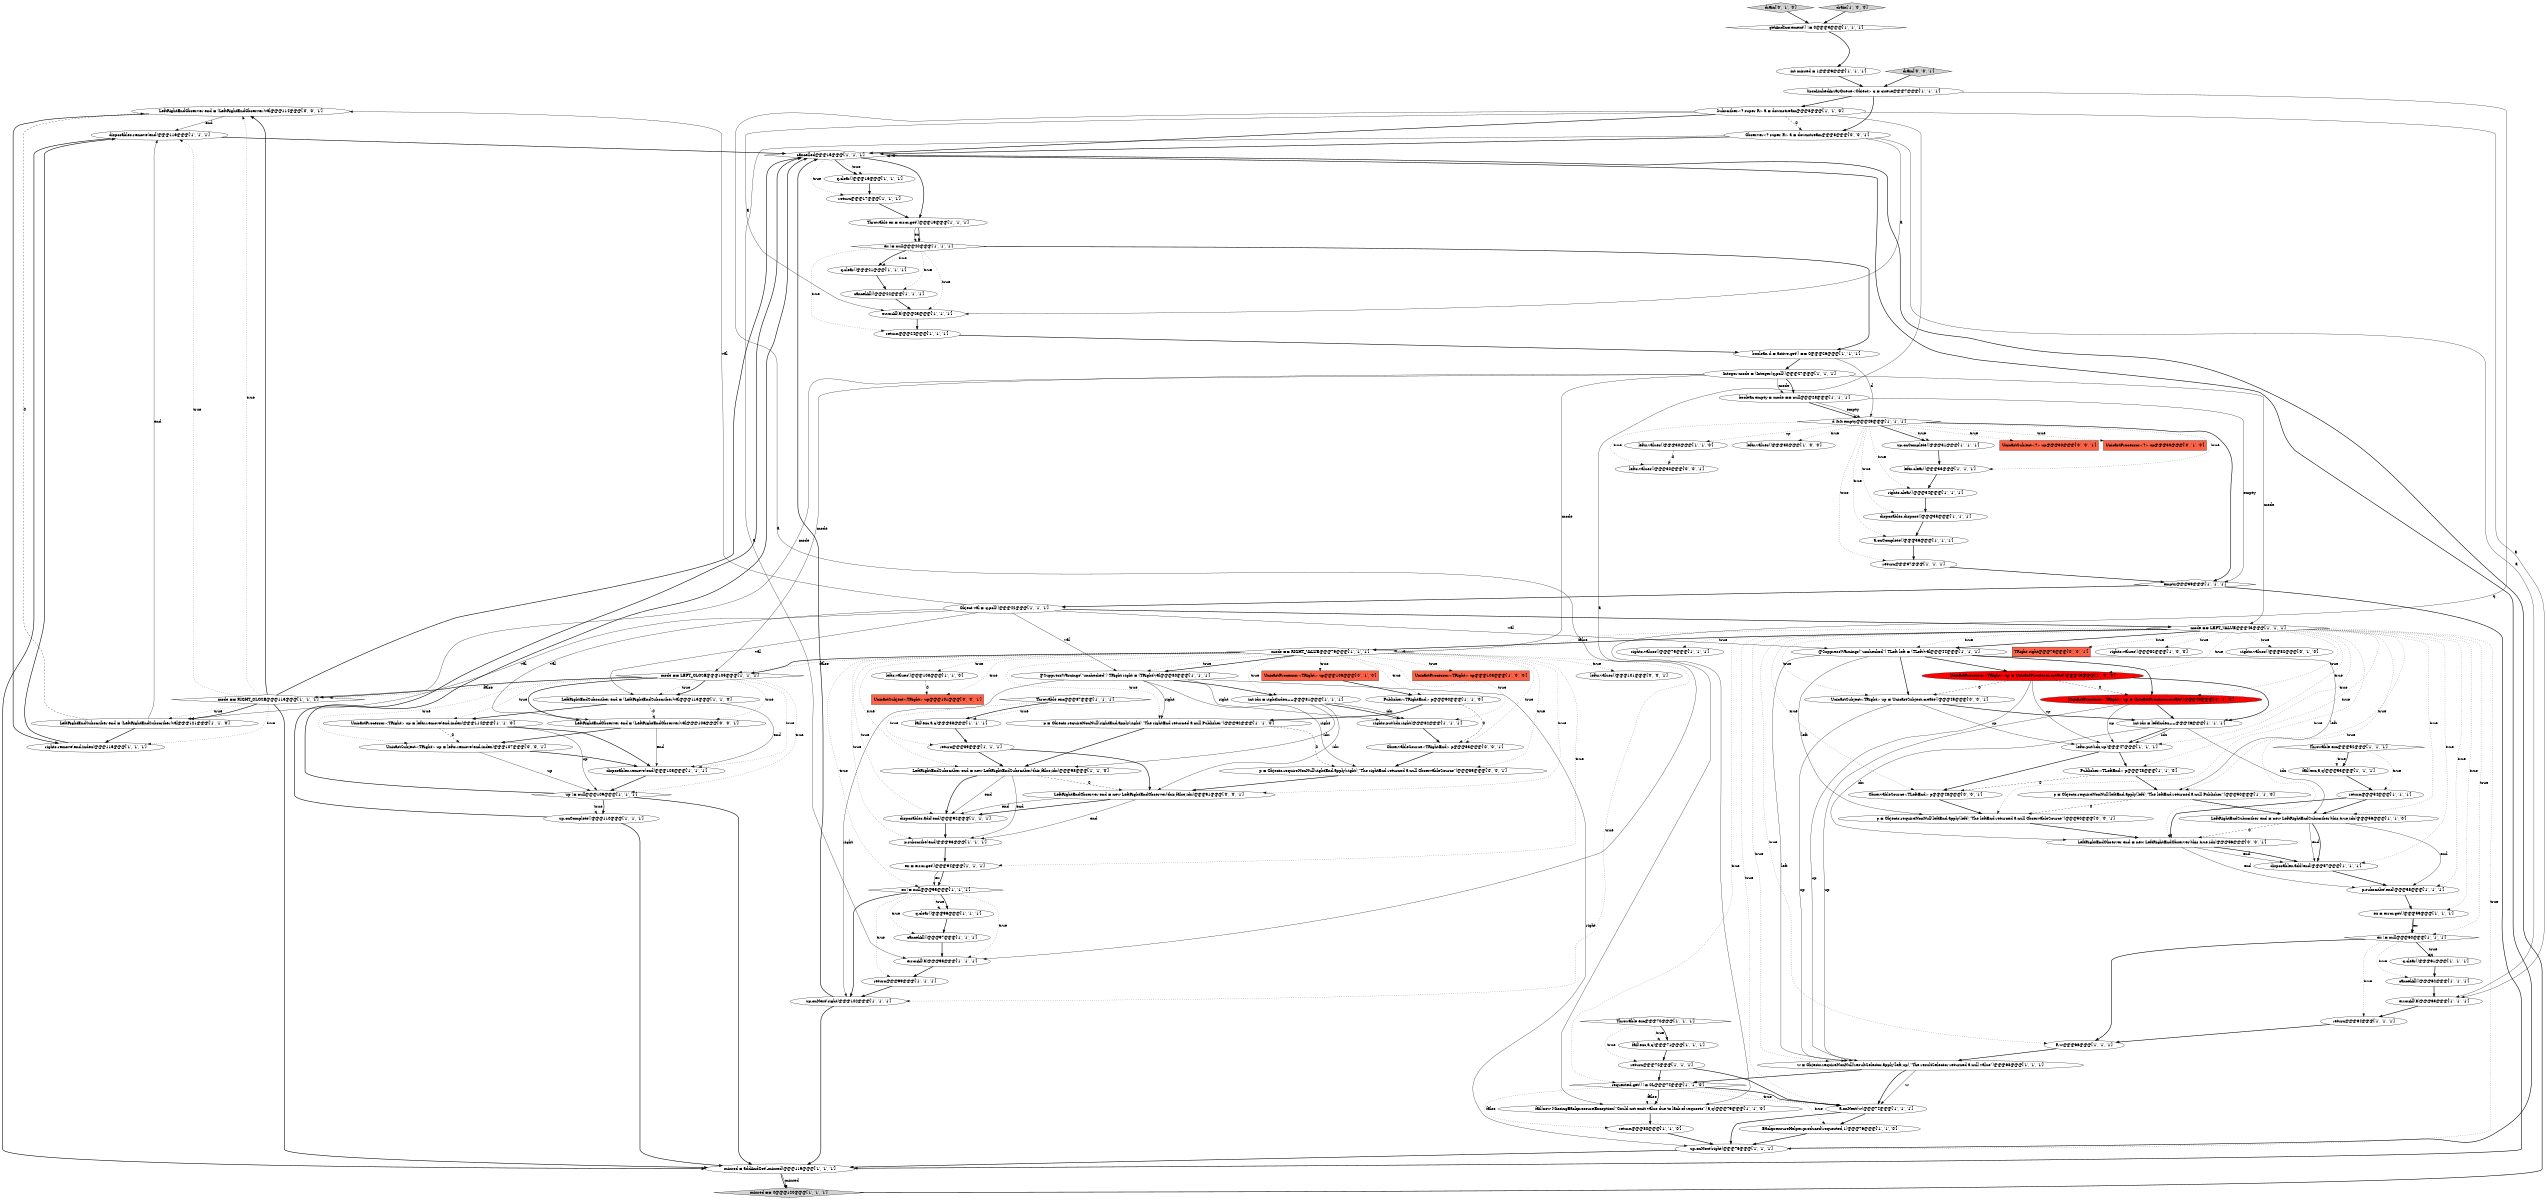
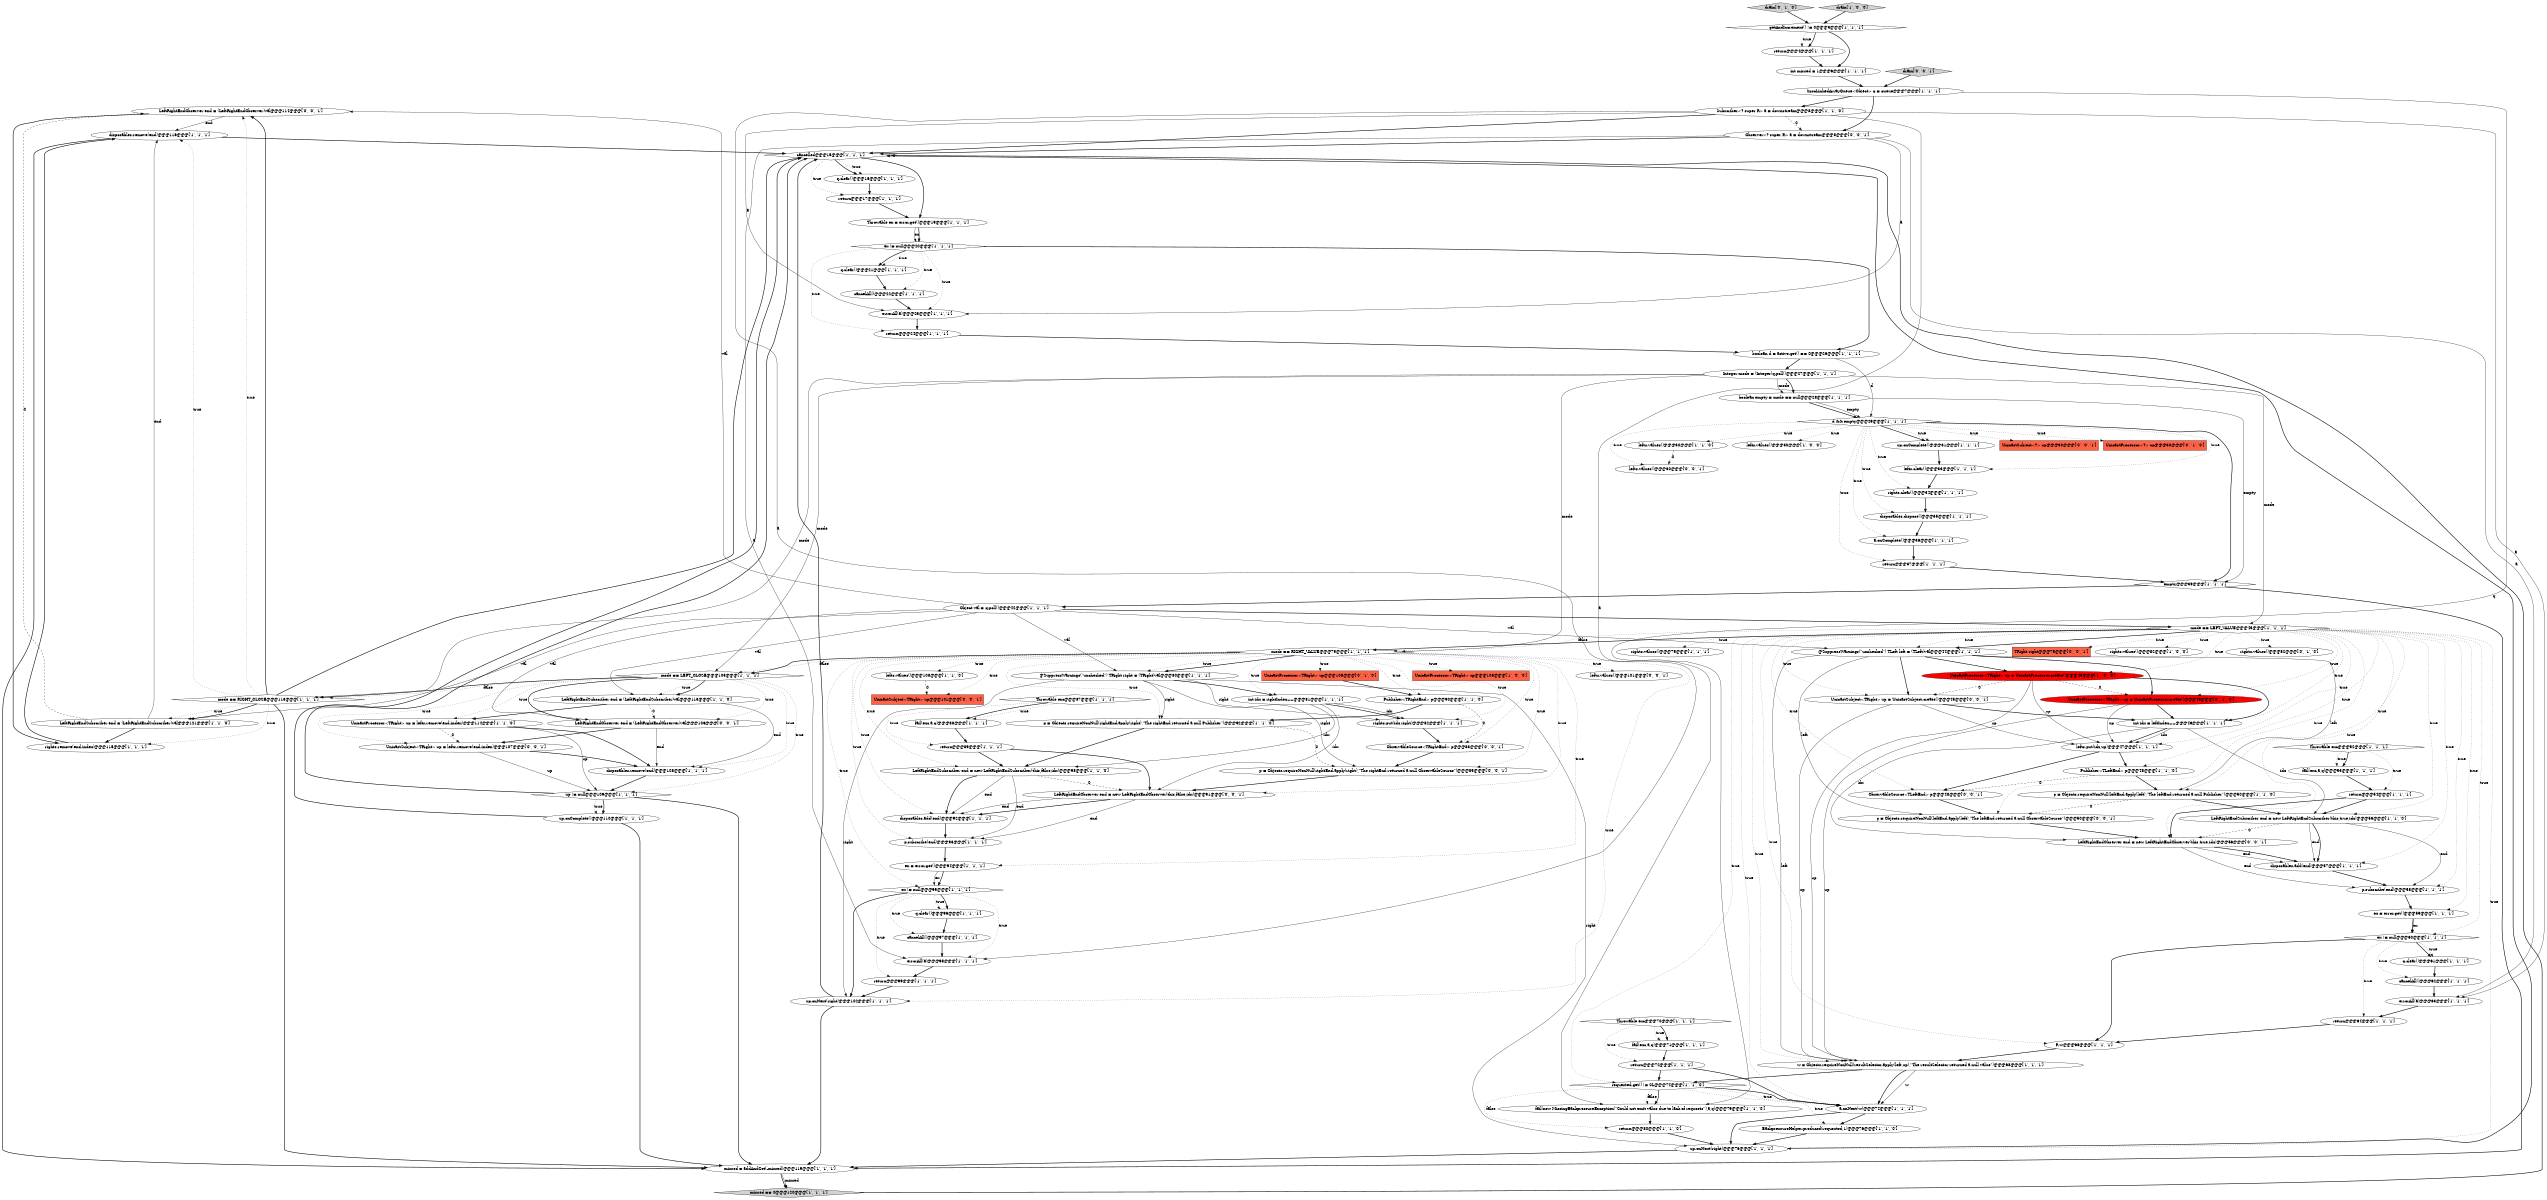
none -> (1804, 51)
(1788, 434) -> (1788, 434)
